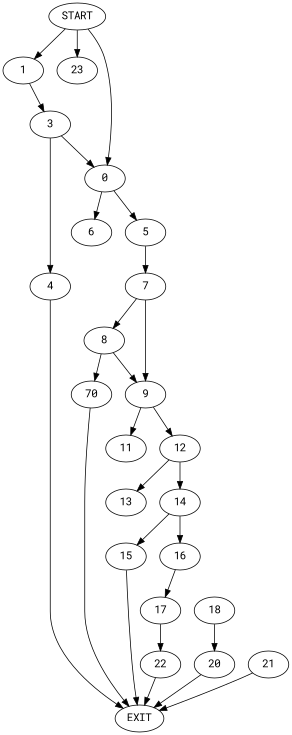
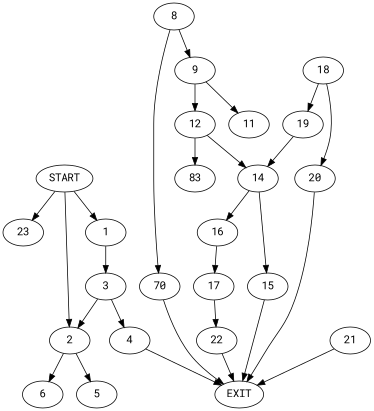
none -> (303, 124)
(105, 178) -> (70, 340)
(146, 286) -> none
(126, 502) -> (195, 178)
